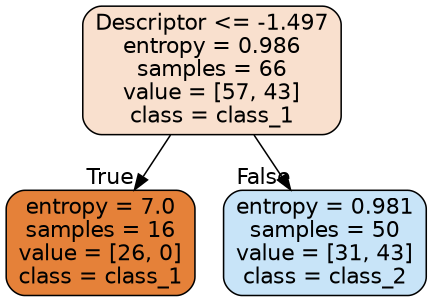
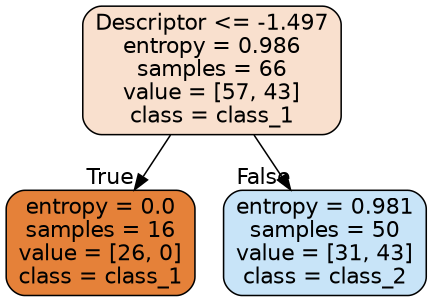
(101, 243) -> (101, 243)
